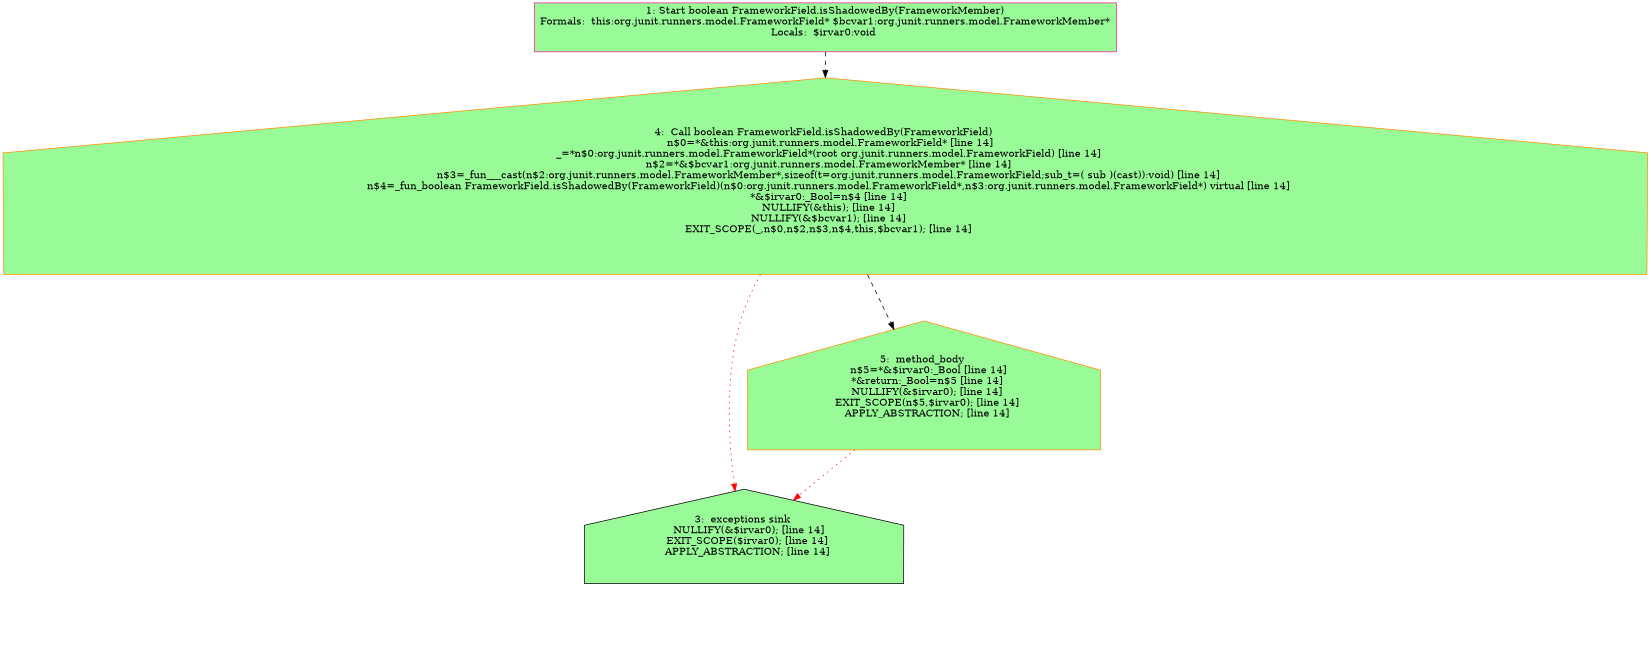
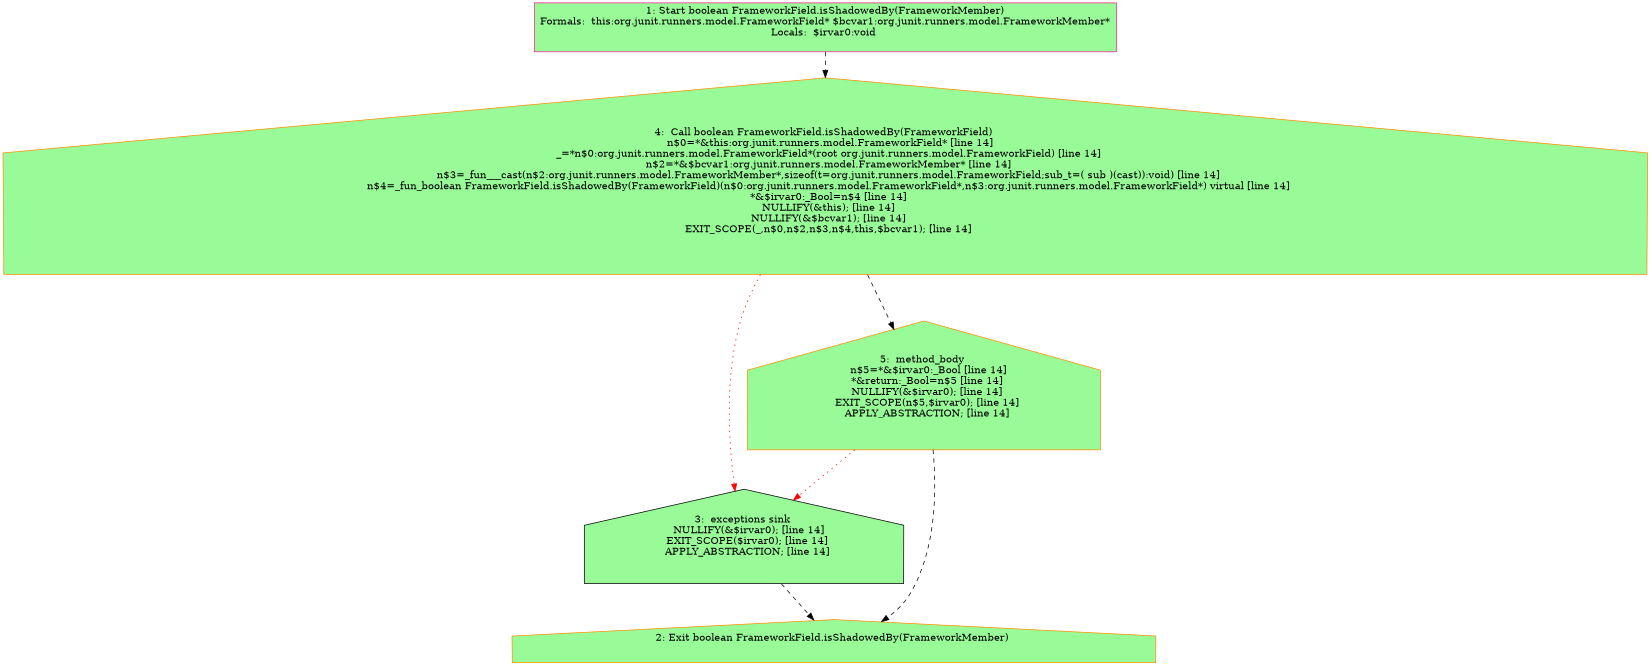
none -> (834, 643)
